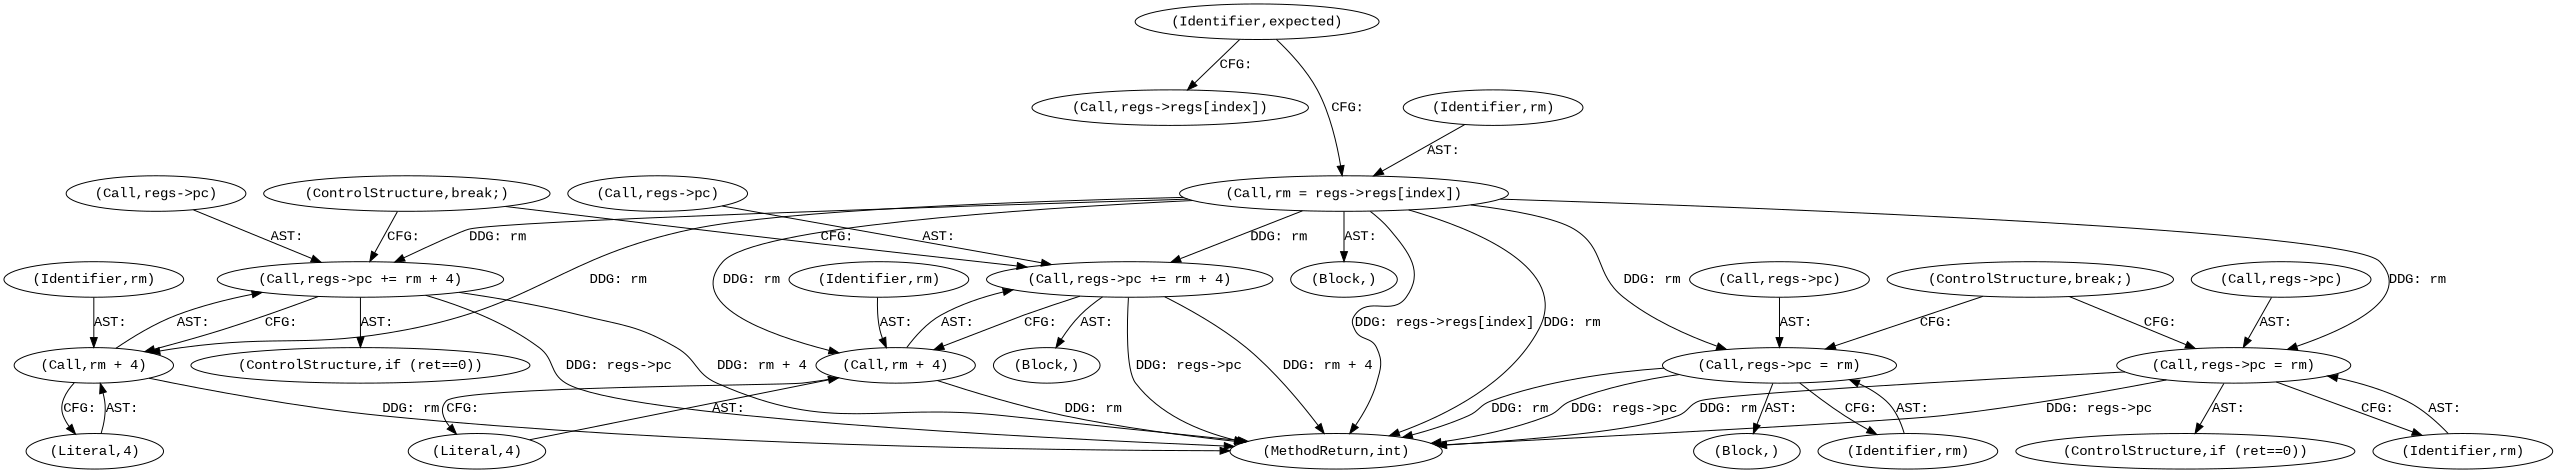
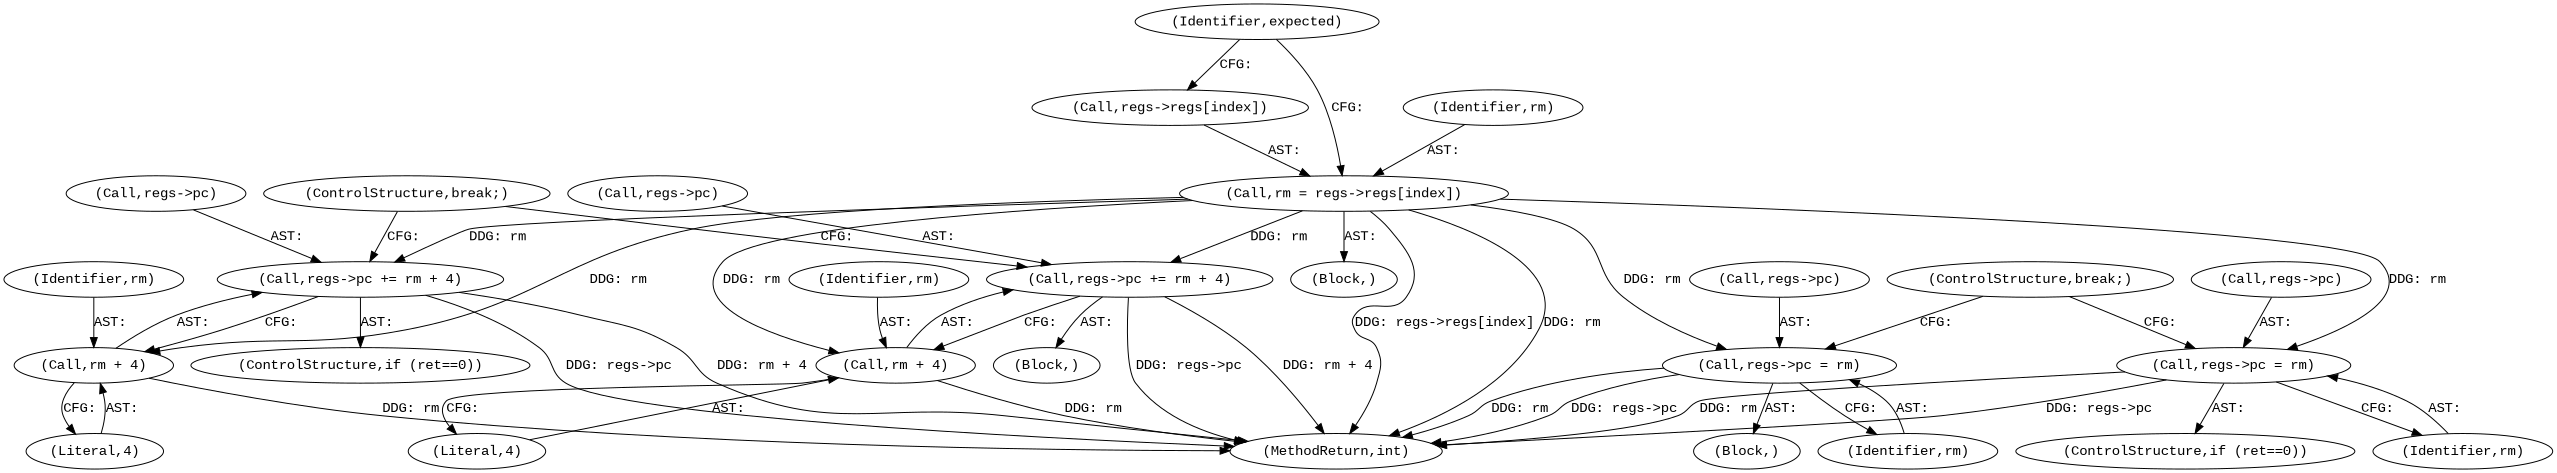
none -> (1252, 148)
